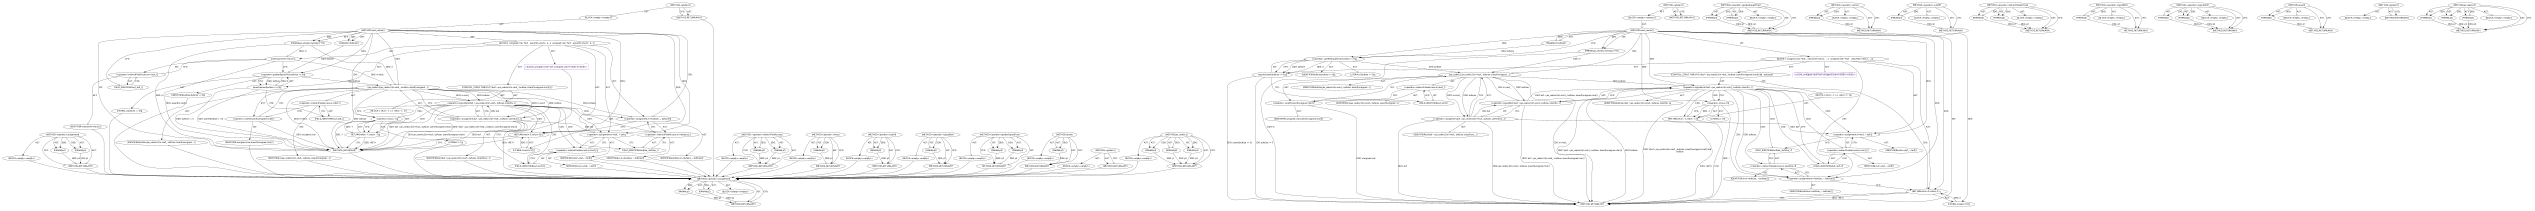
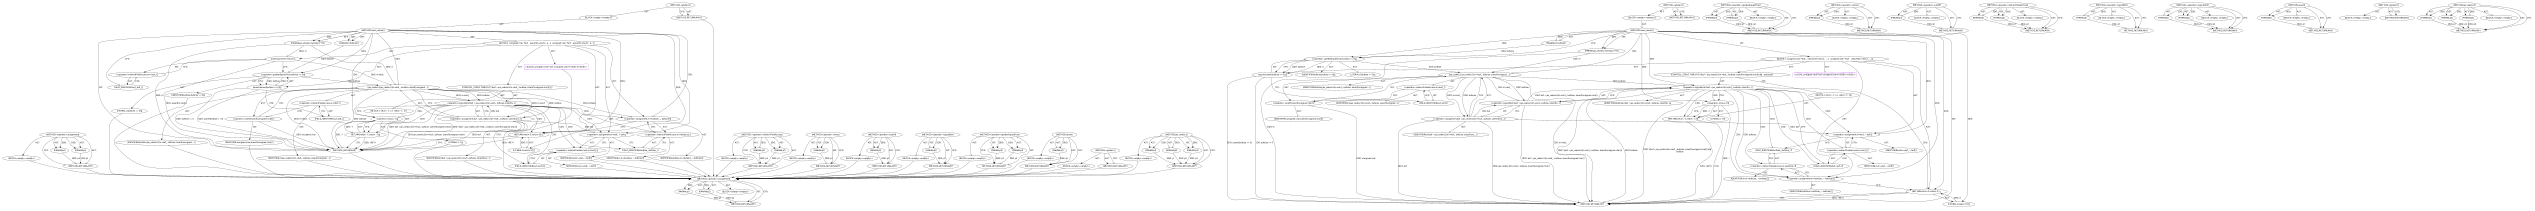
(85, 127) -> none
